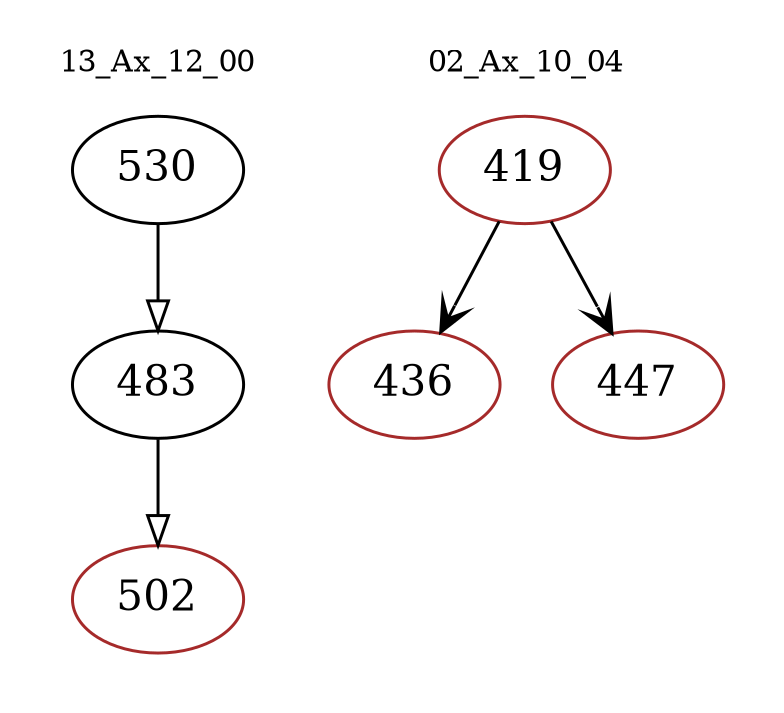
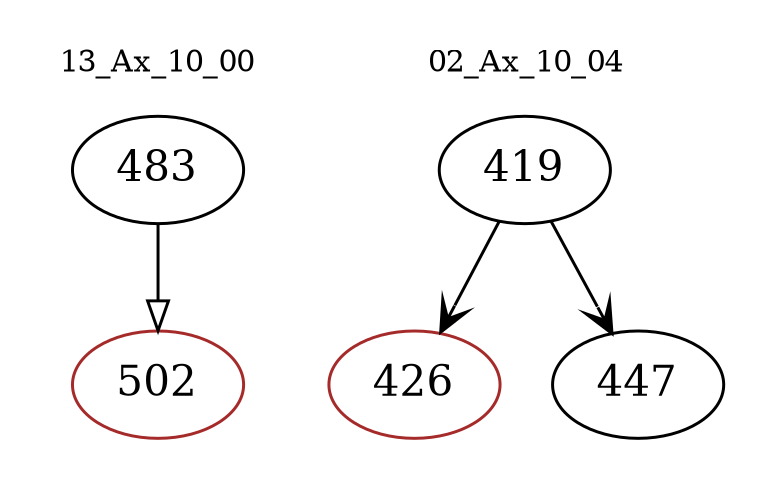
(158, 64) -> (158, 64)
(158, 170) -> none
(525, 170) -> (525, 170)
(414, 385) -> (414, 385)
(638, 385) -> (638, 385)
